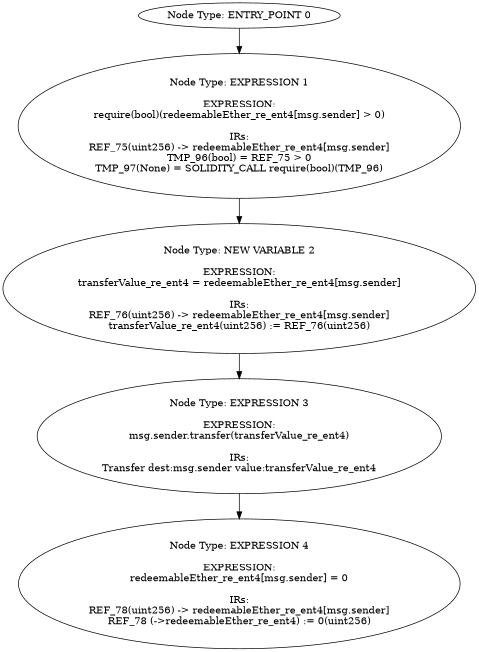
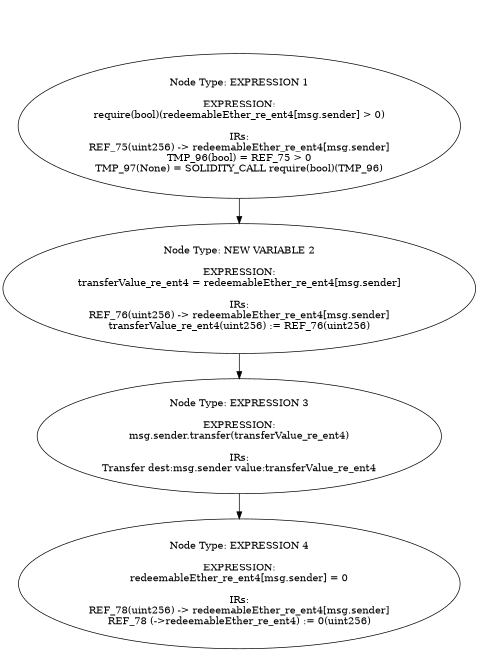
(239, 16) -> none
